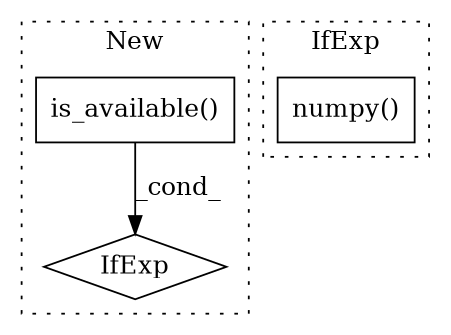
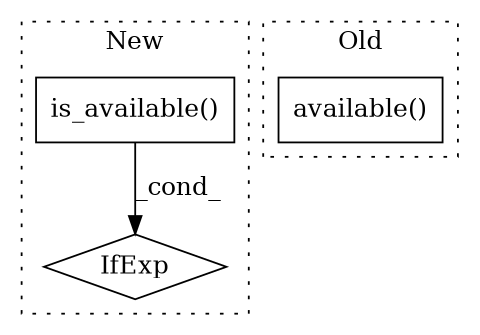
(346, 42) -> (361, 42)
(346, 110) -> (361, 110)
